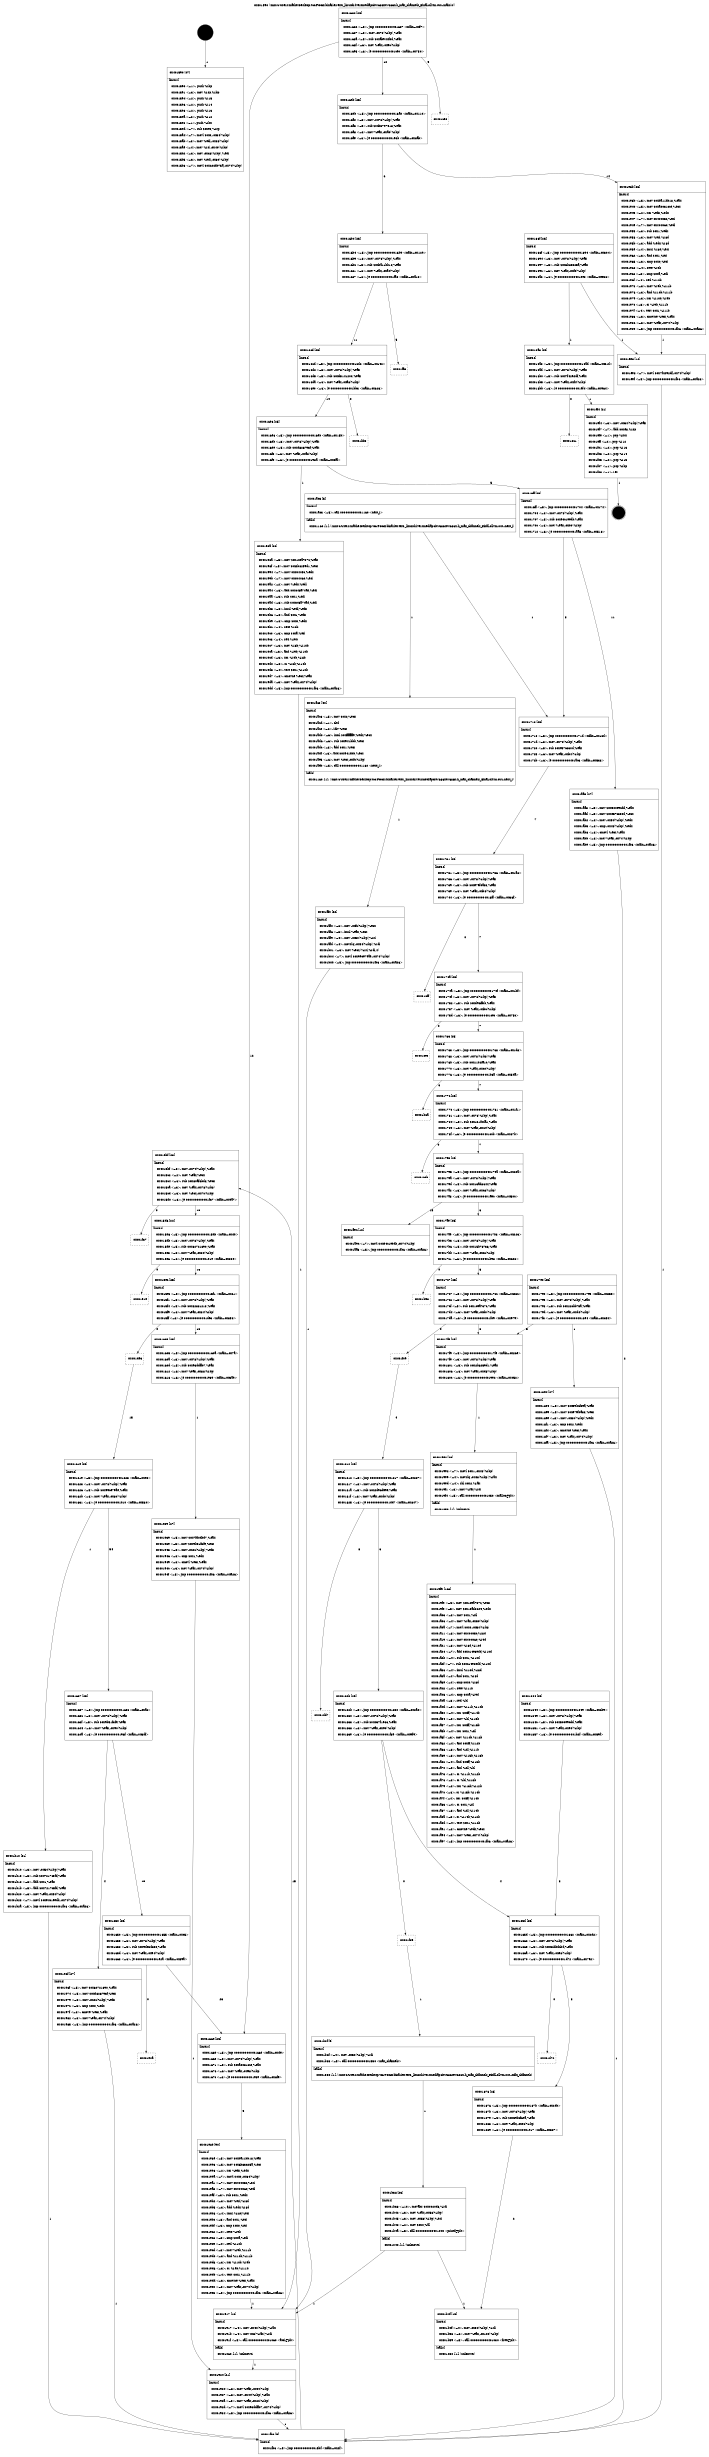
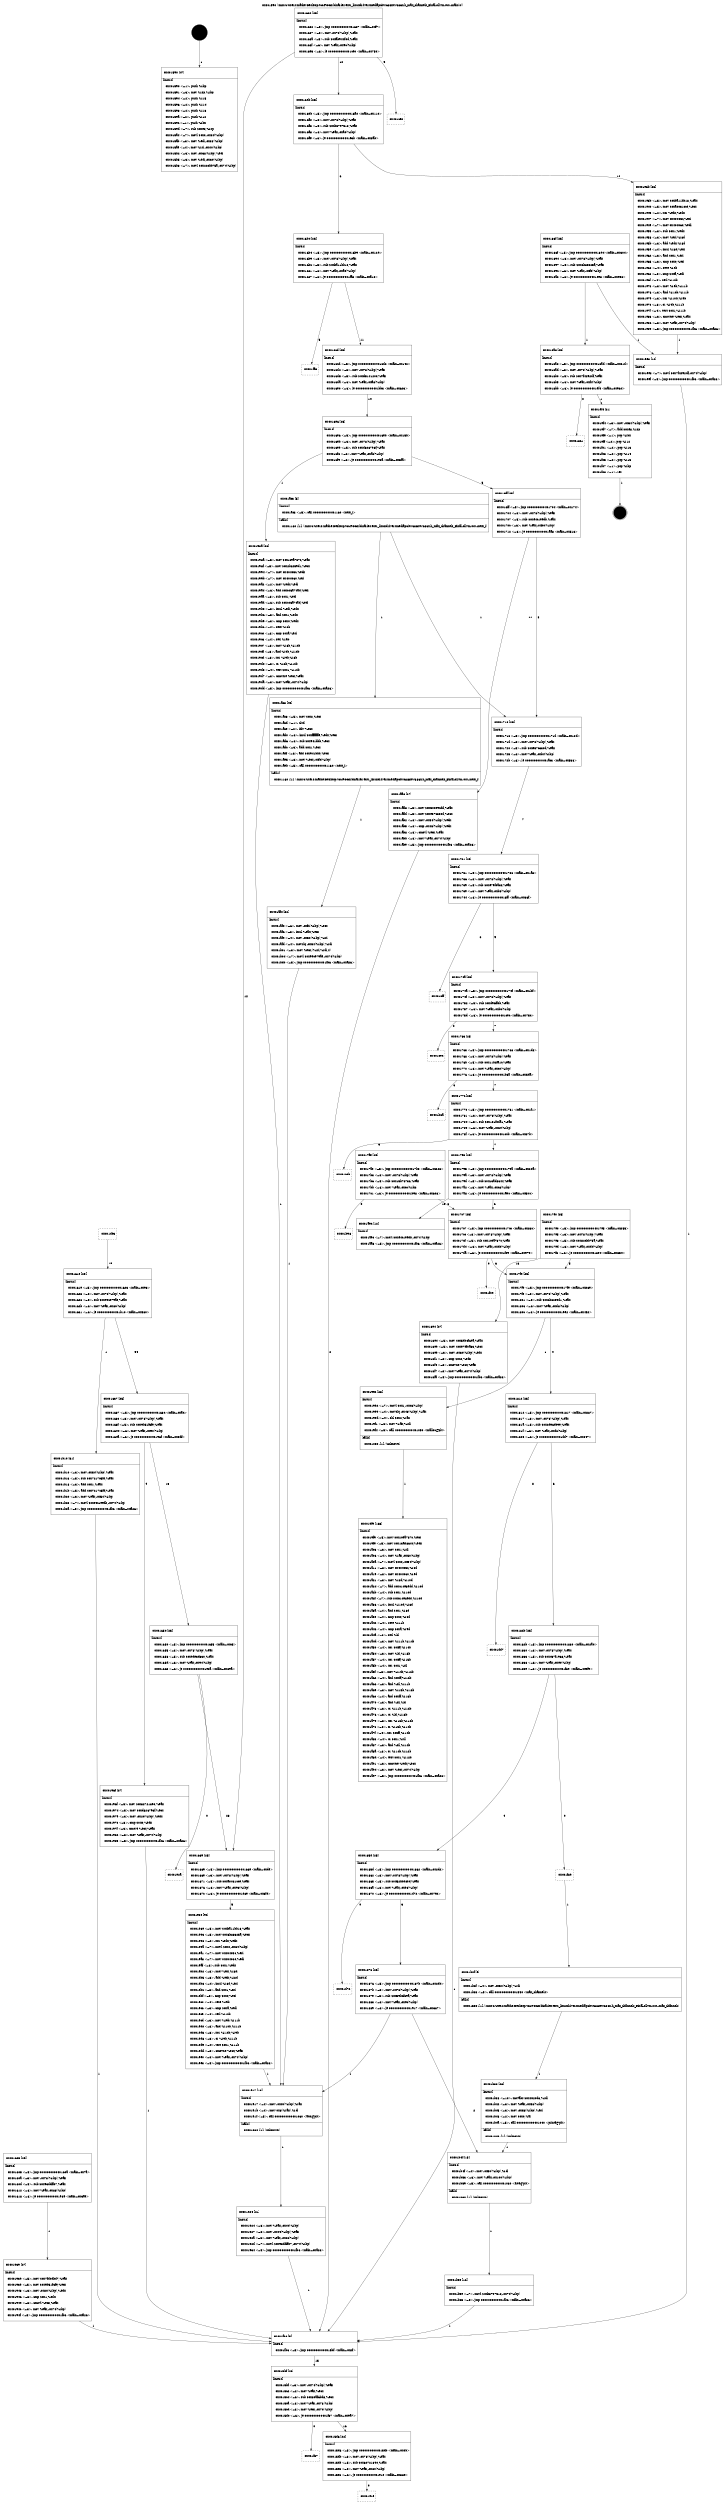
(359, 441) -> none
(480, 938) -> (495, 938)
(478, 1208) -> (493, 1203)
(196, 1299) -> none
(574, 1329) -> (517, 1264)
(391, 1411) -> (551, 1355)
(564, 1716) -> none
(192, 1977) -> (173, 2340)
(342, 2283) -> (364, 2058)
none -> (489, 2290)
